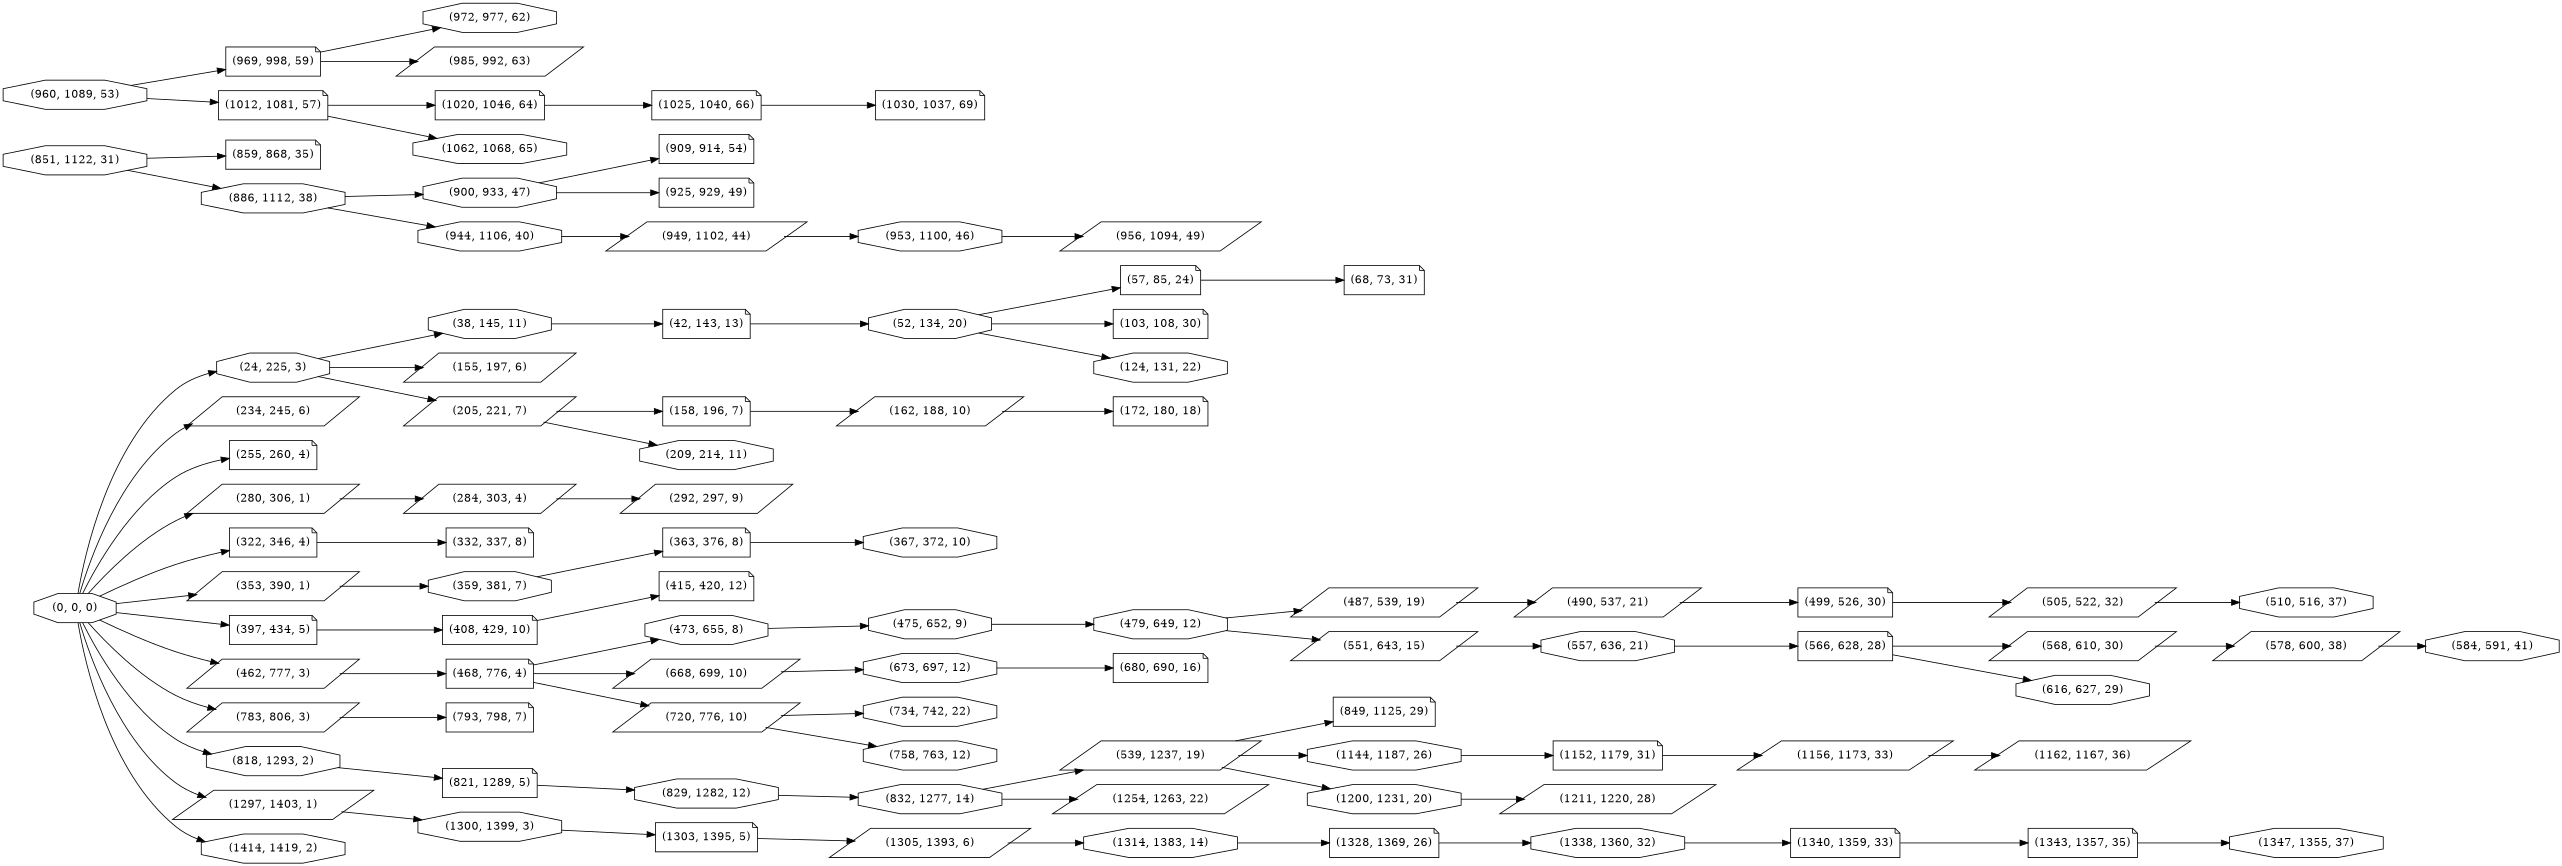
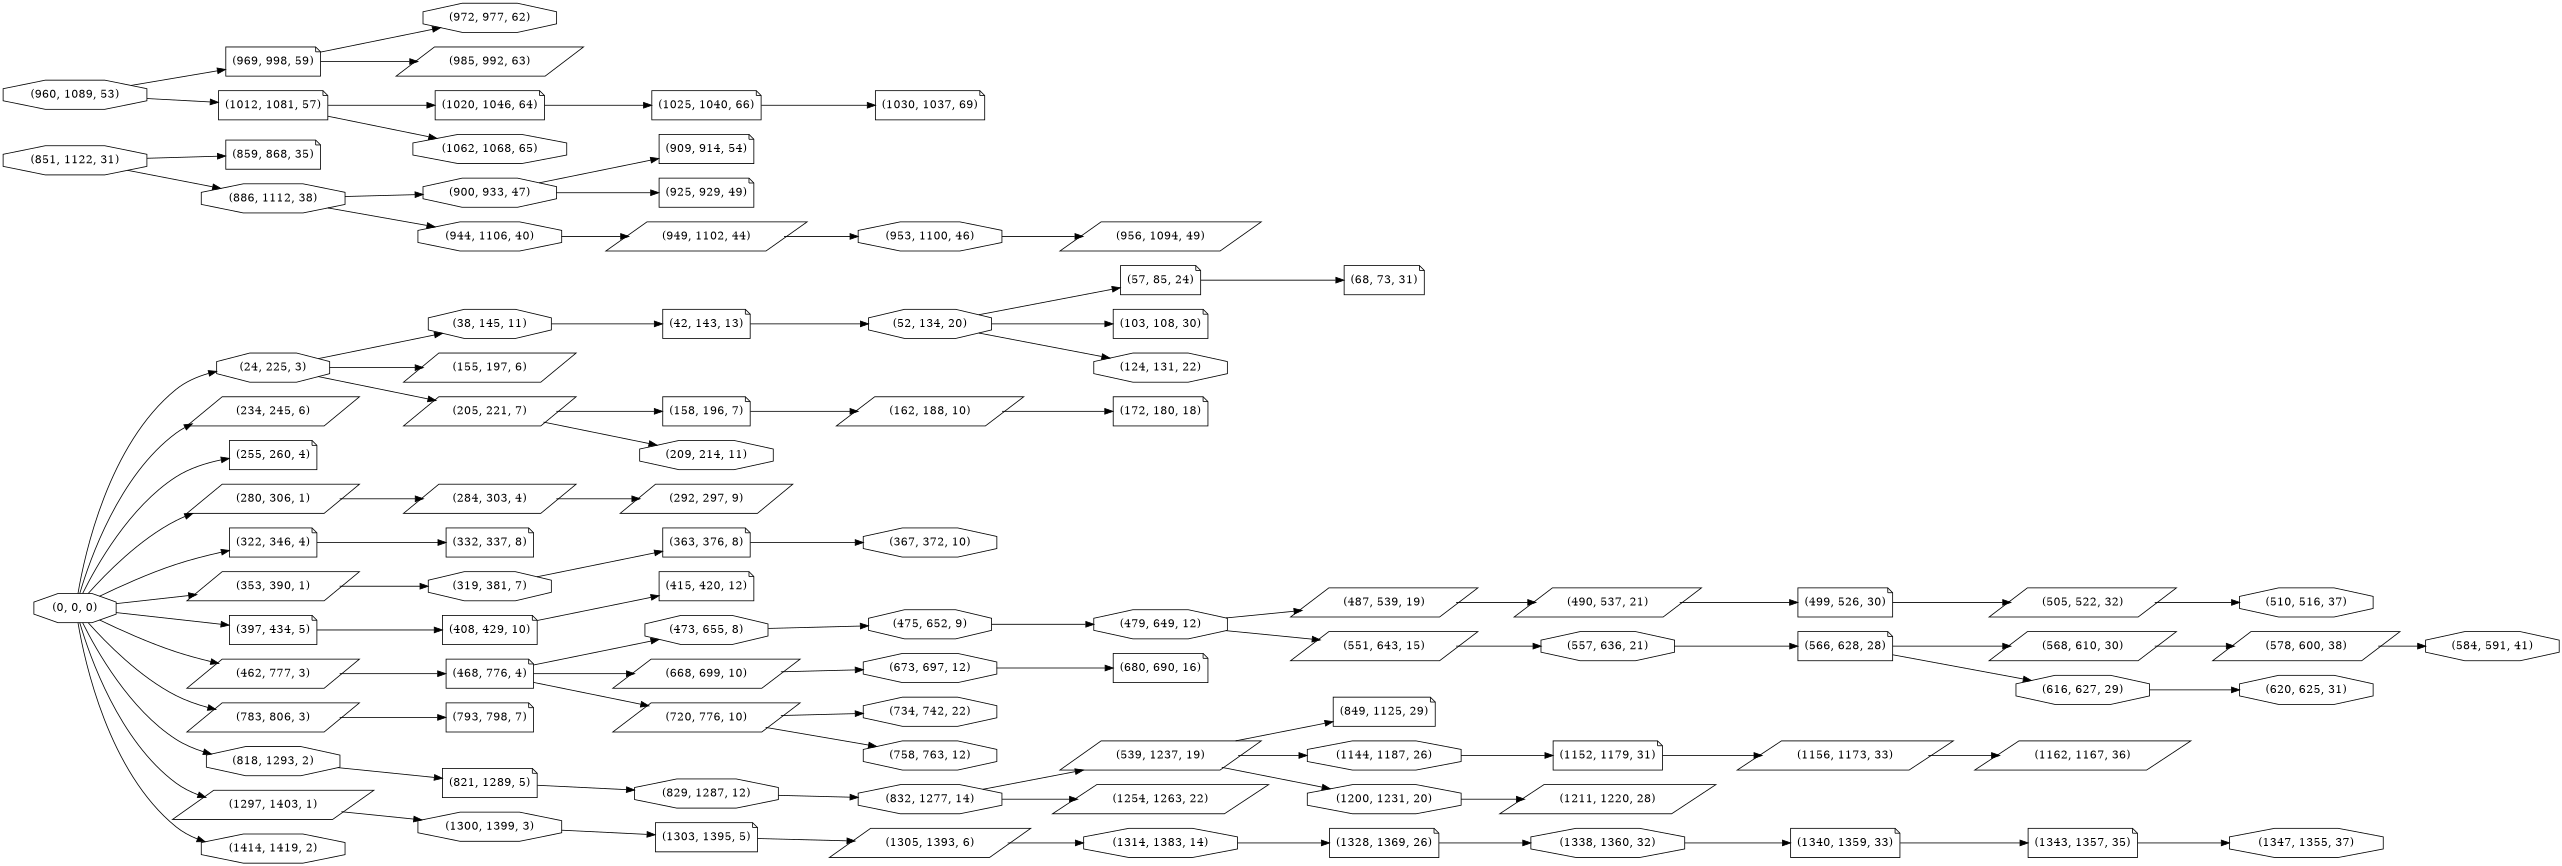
(490, 586) -> (490, 586)
none -> (2306, 690)
(706, 794) -> (706, 794)
